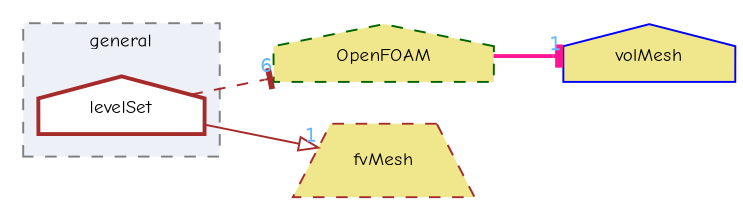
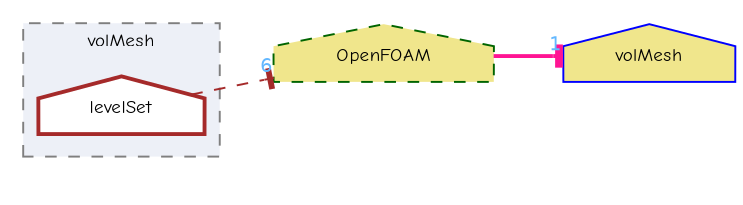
(121, 42) -> (121, 42)
(384, 160) -> none
